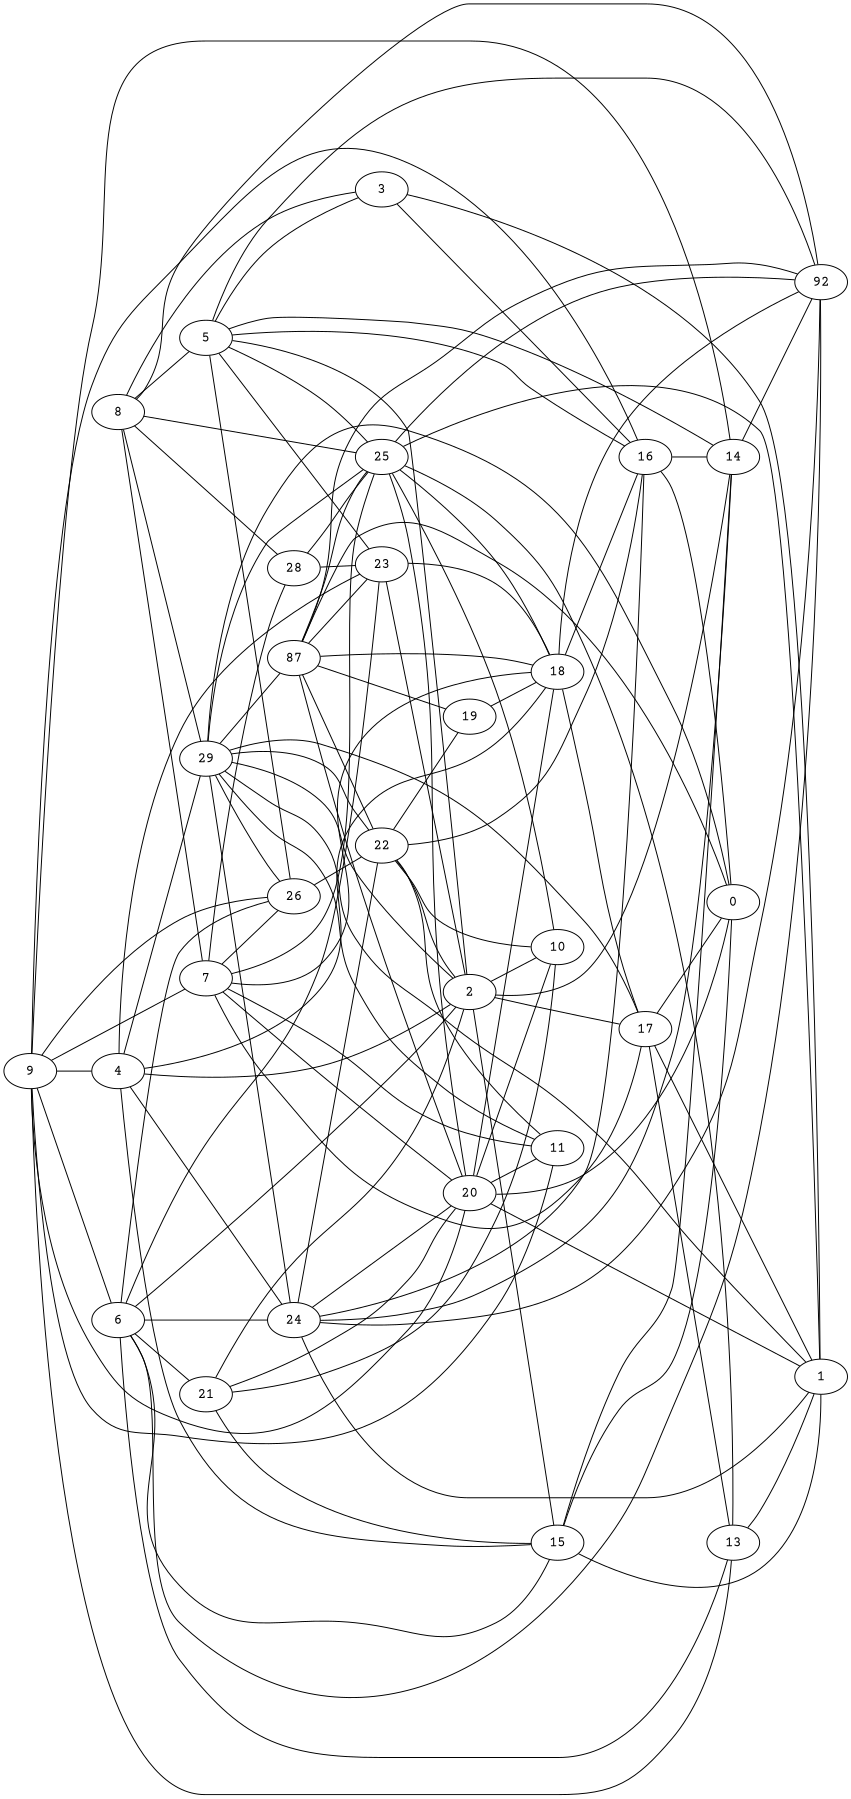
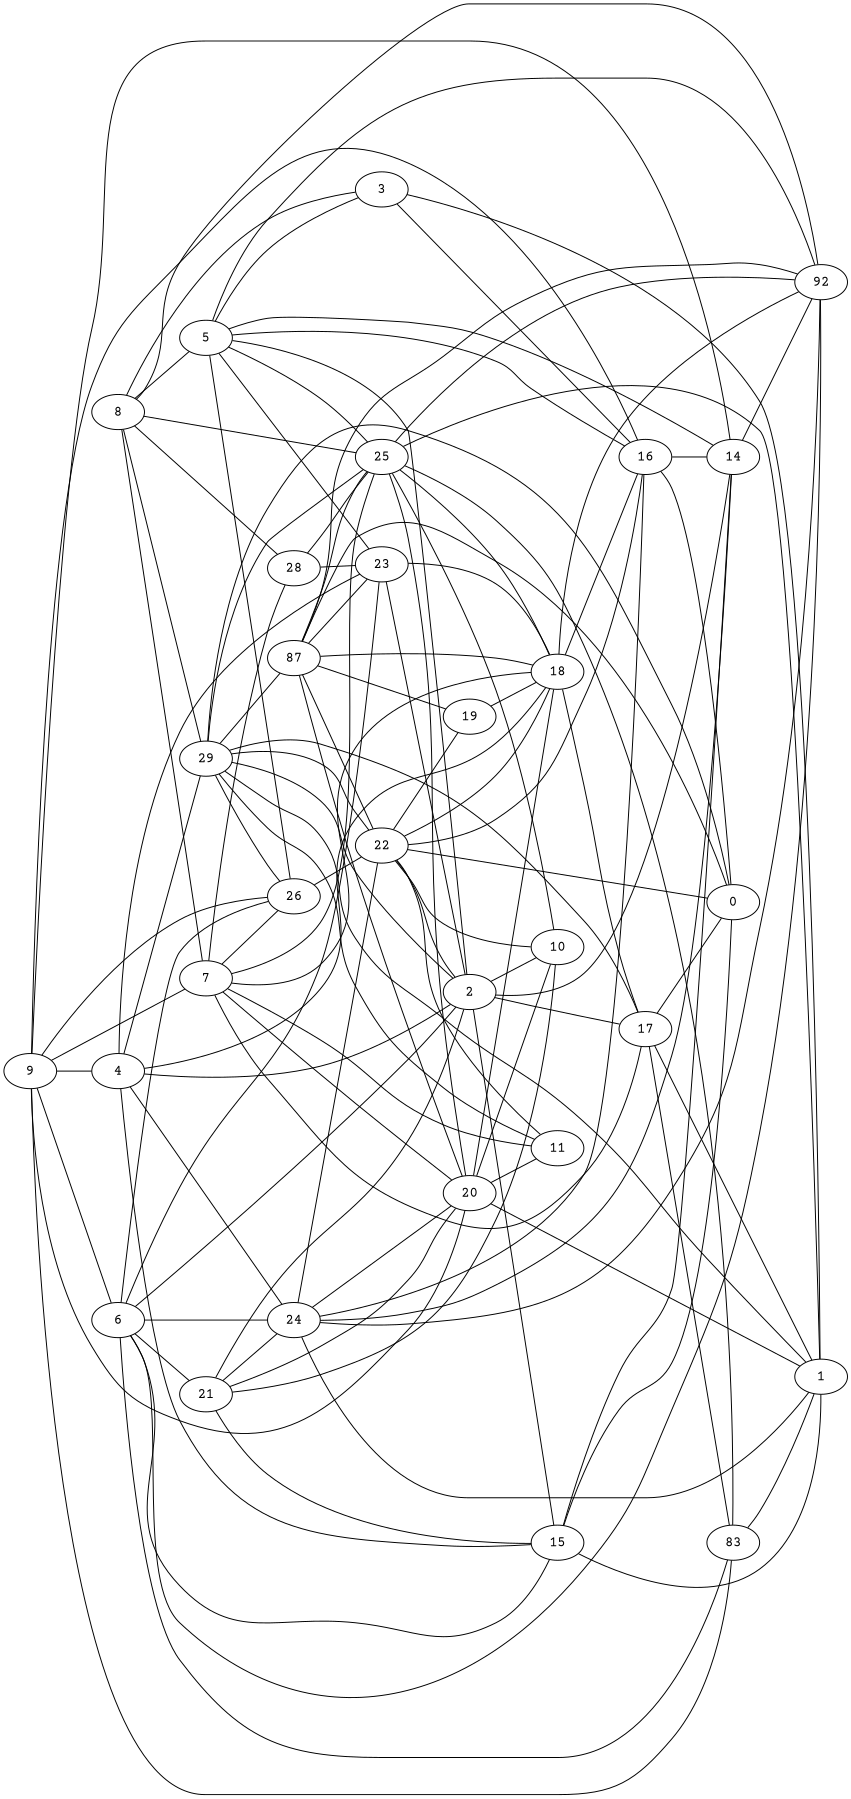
none -> (493, 778)
(248, 1026) -> (250, 1357)
(640, 1124) -> (557, 874)
(228, 1442) -> none
(733, 1543) -> (733, 1543)
